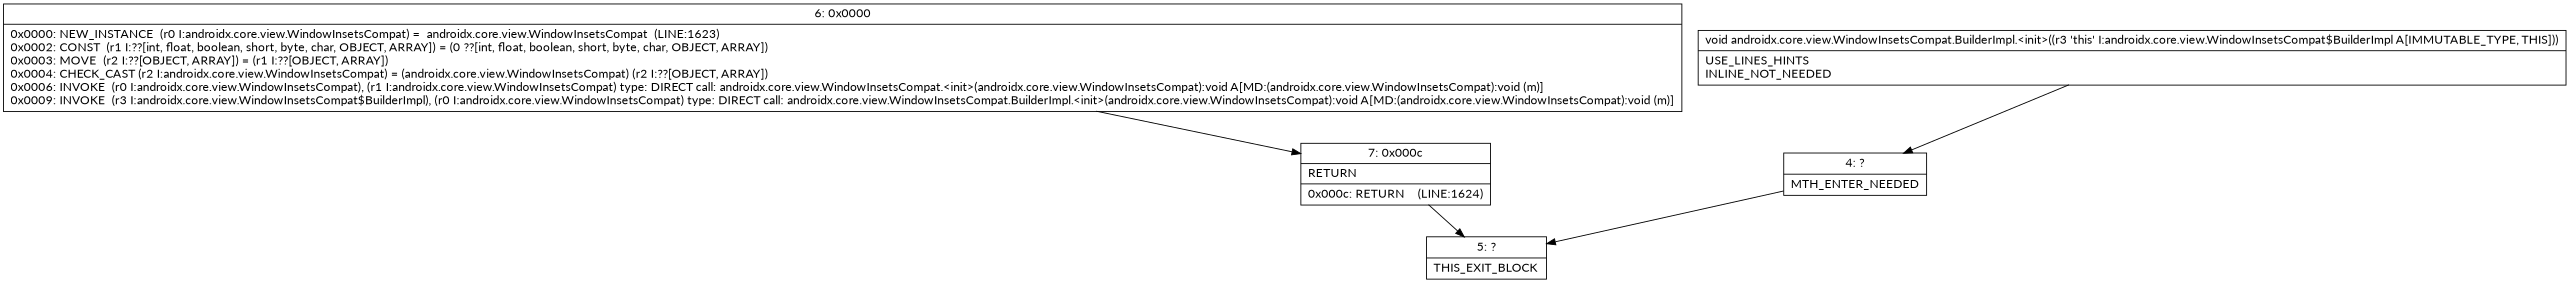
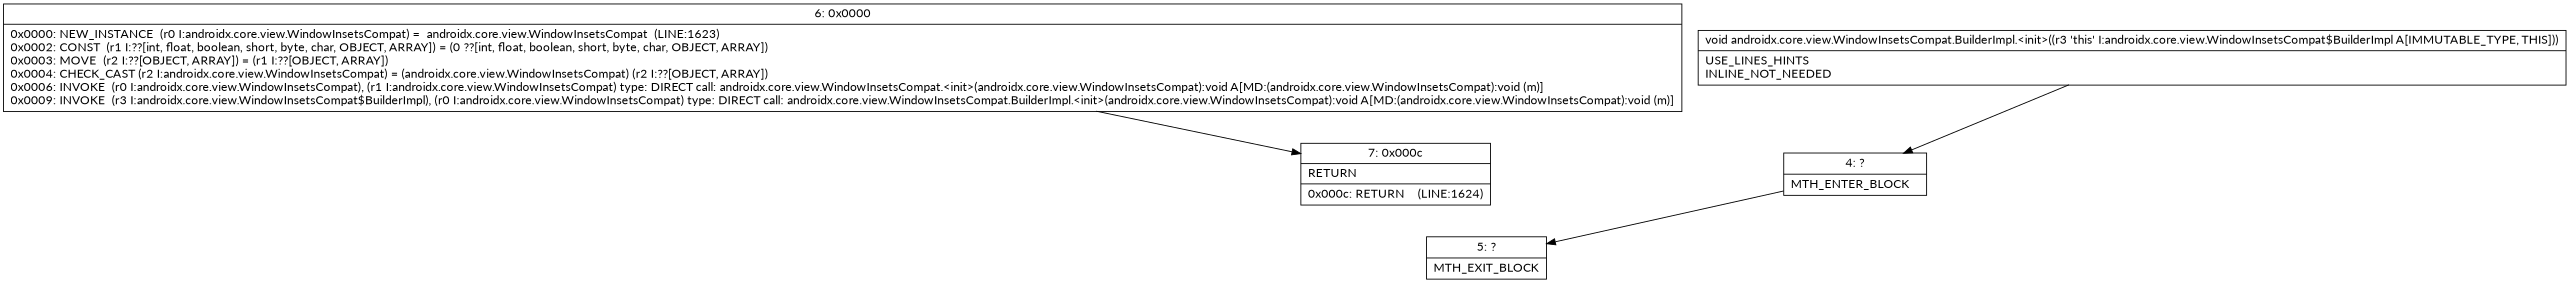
(1855, 184) -> (1850, 184)
(1443, 218) -> none
(1486, 268) -> (1487, 268)
